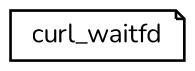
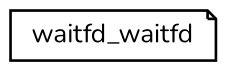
(97, 36) -> (113, 36)
